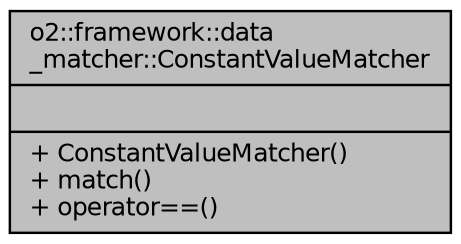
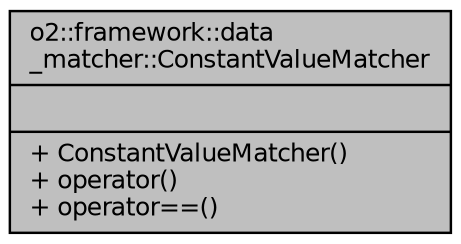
(91, 181) -> (105, 181)
